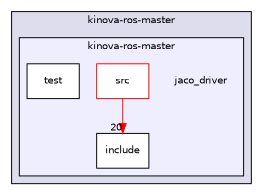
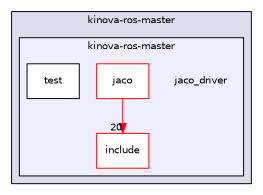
(123, 81) -> (123, 81)
(123, 151) -> (123, 151)
